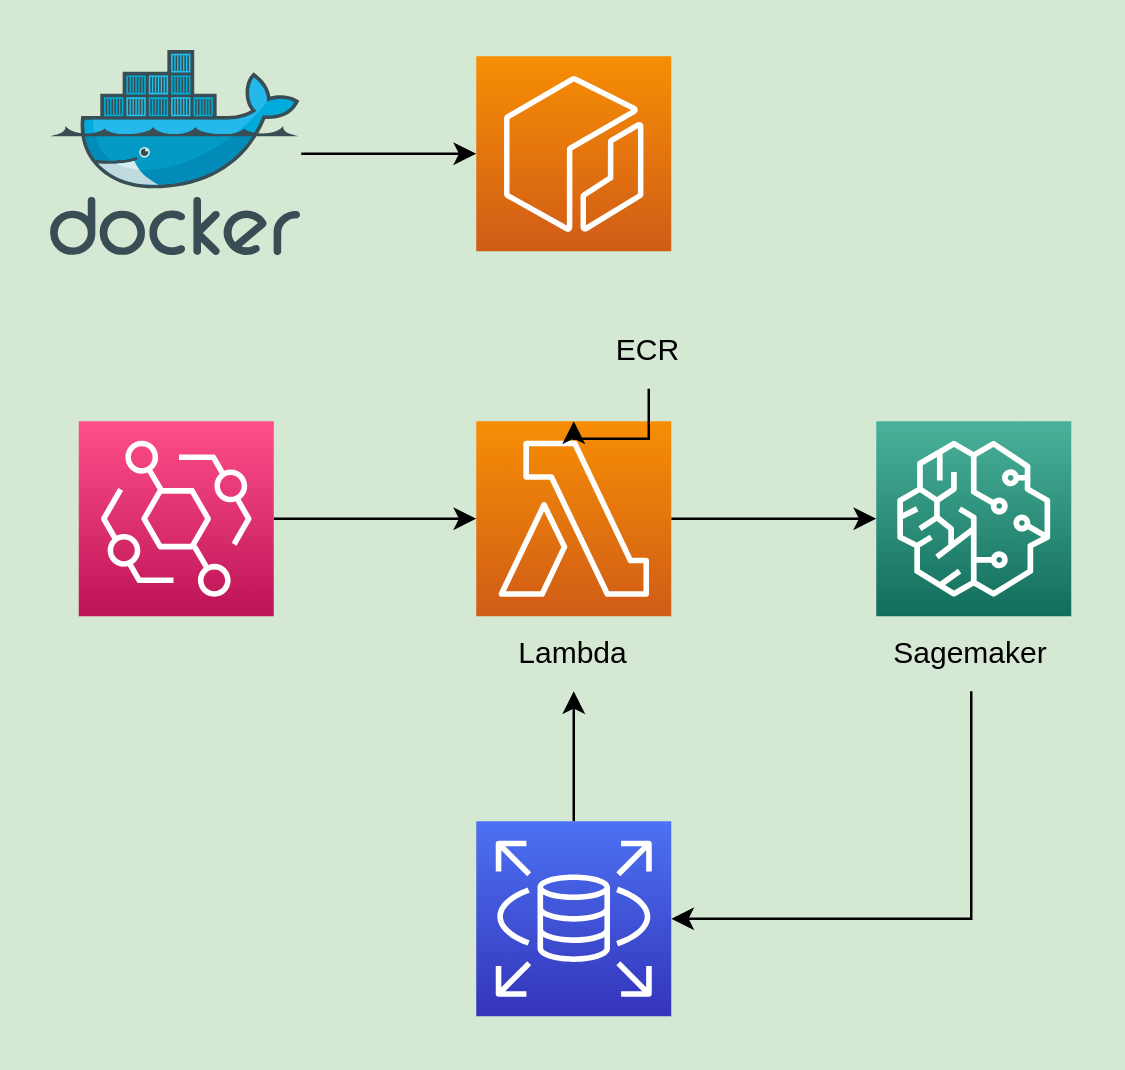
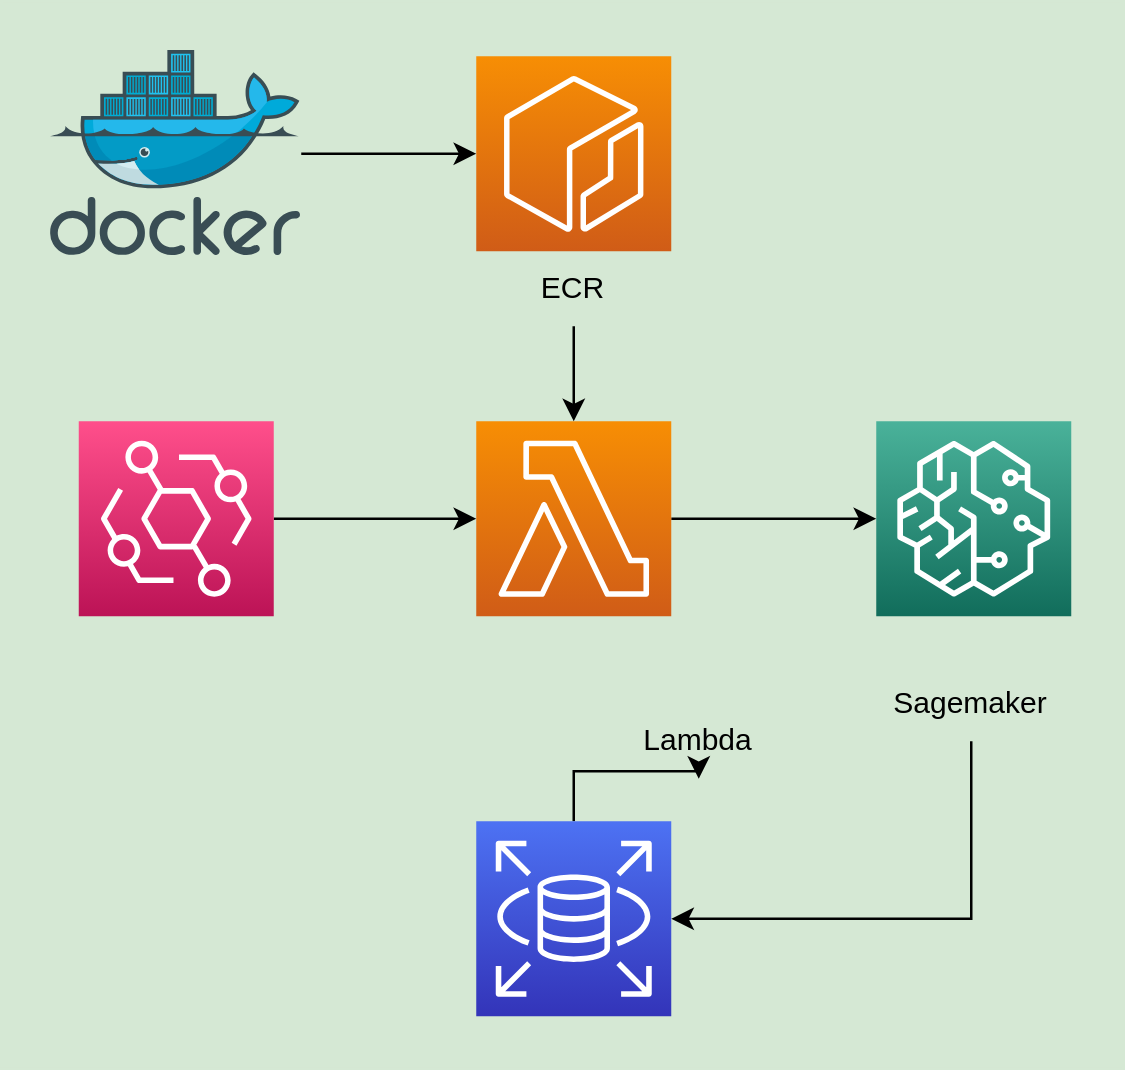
(649, 351) -> (574, 289)
(574, 654) -> (699, 741)
(971, 654) -> (971, 704)
